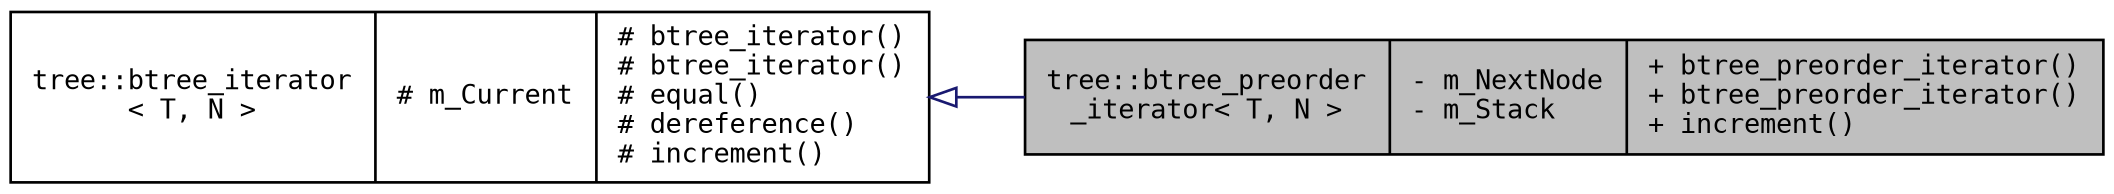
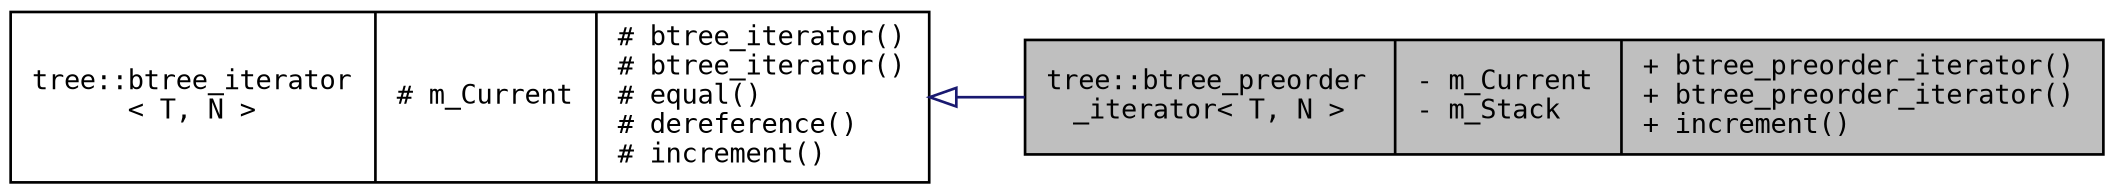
(1508, 81) -> (1506, 81)
